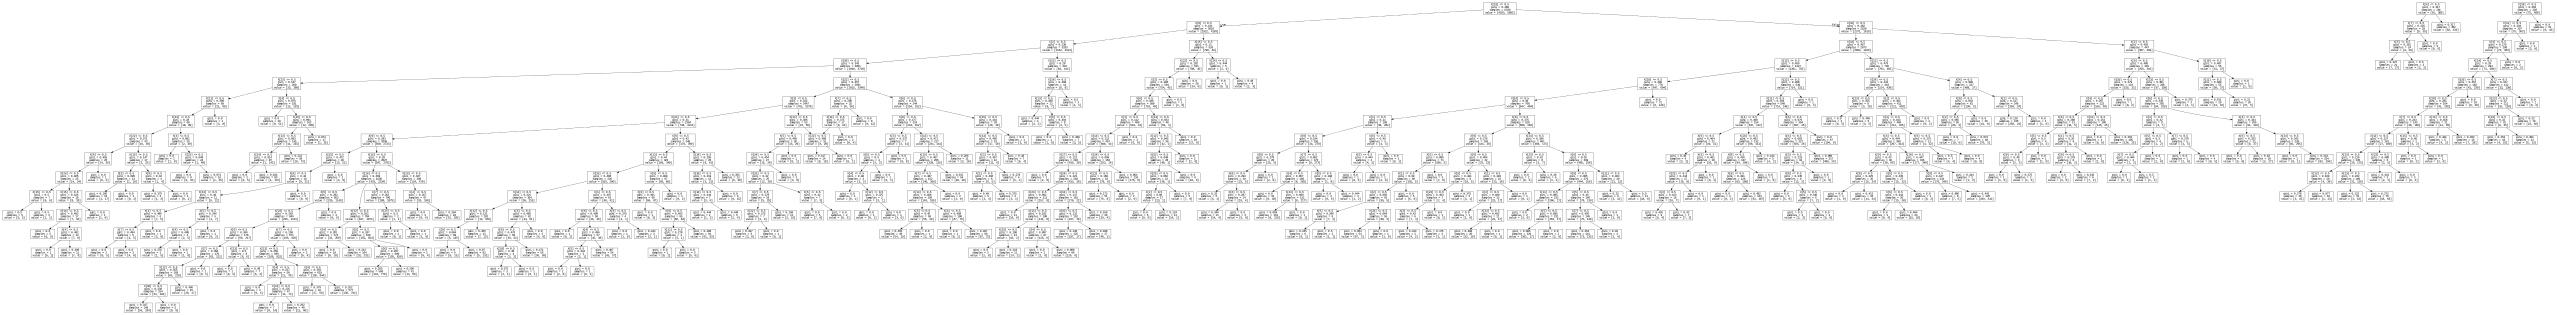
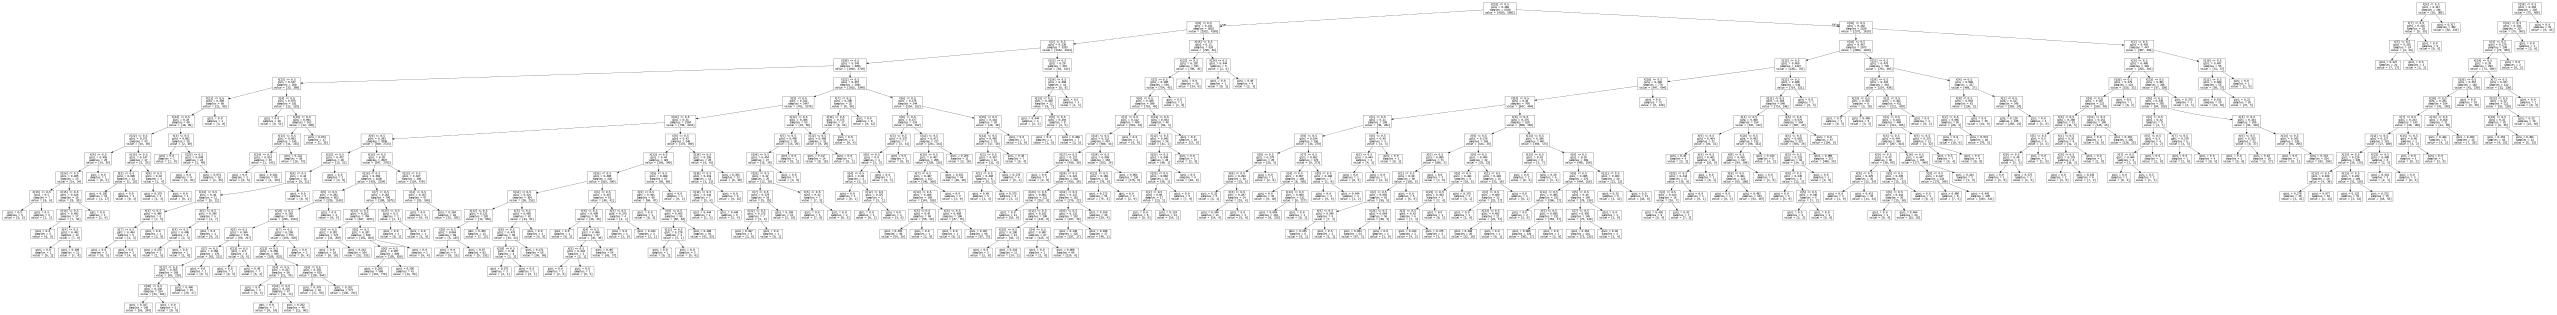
(1957, 111) -> none
(361, 195) -> (371, 205)
